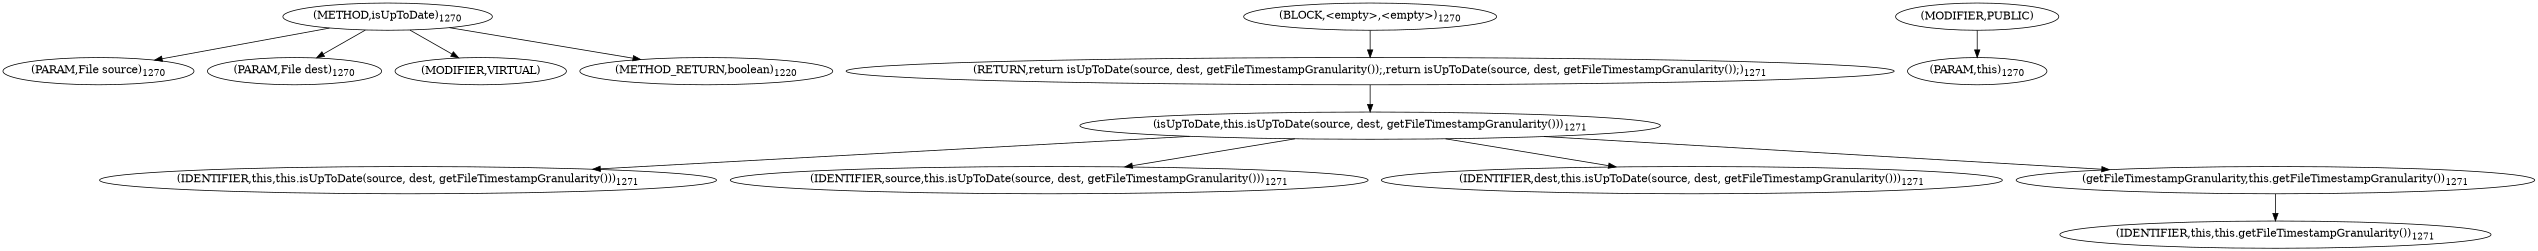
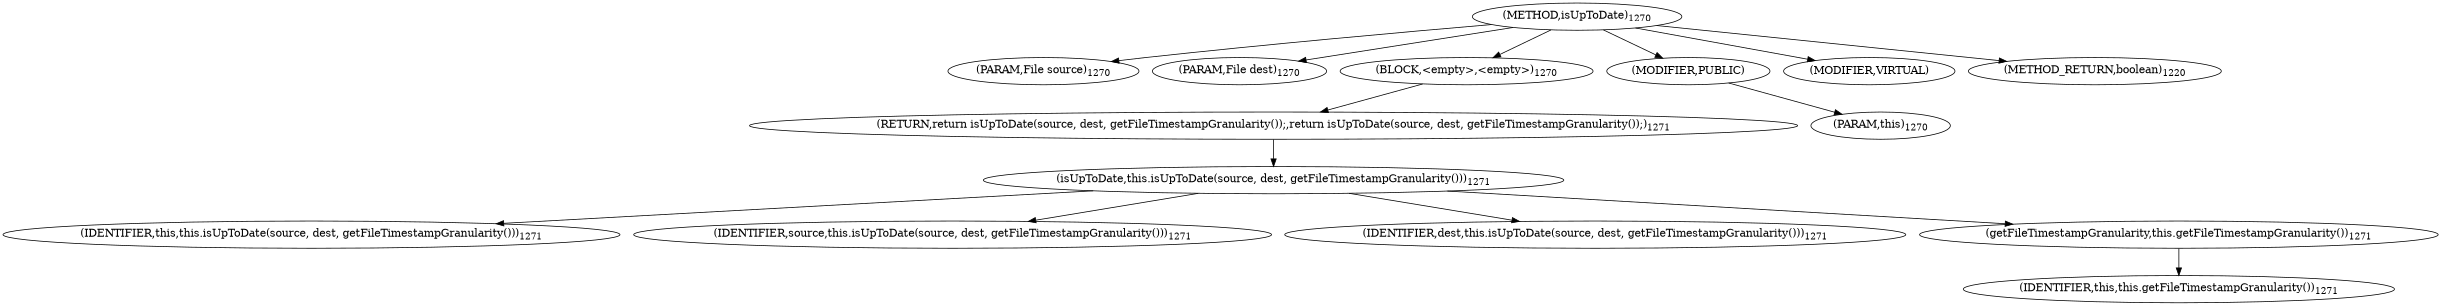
none -> (1525, 42)
none -> (1630, 42)
